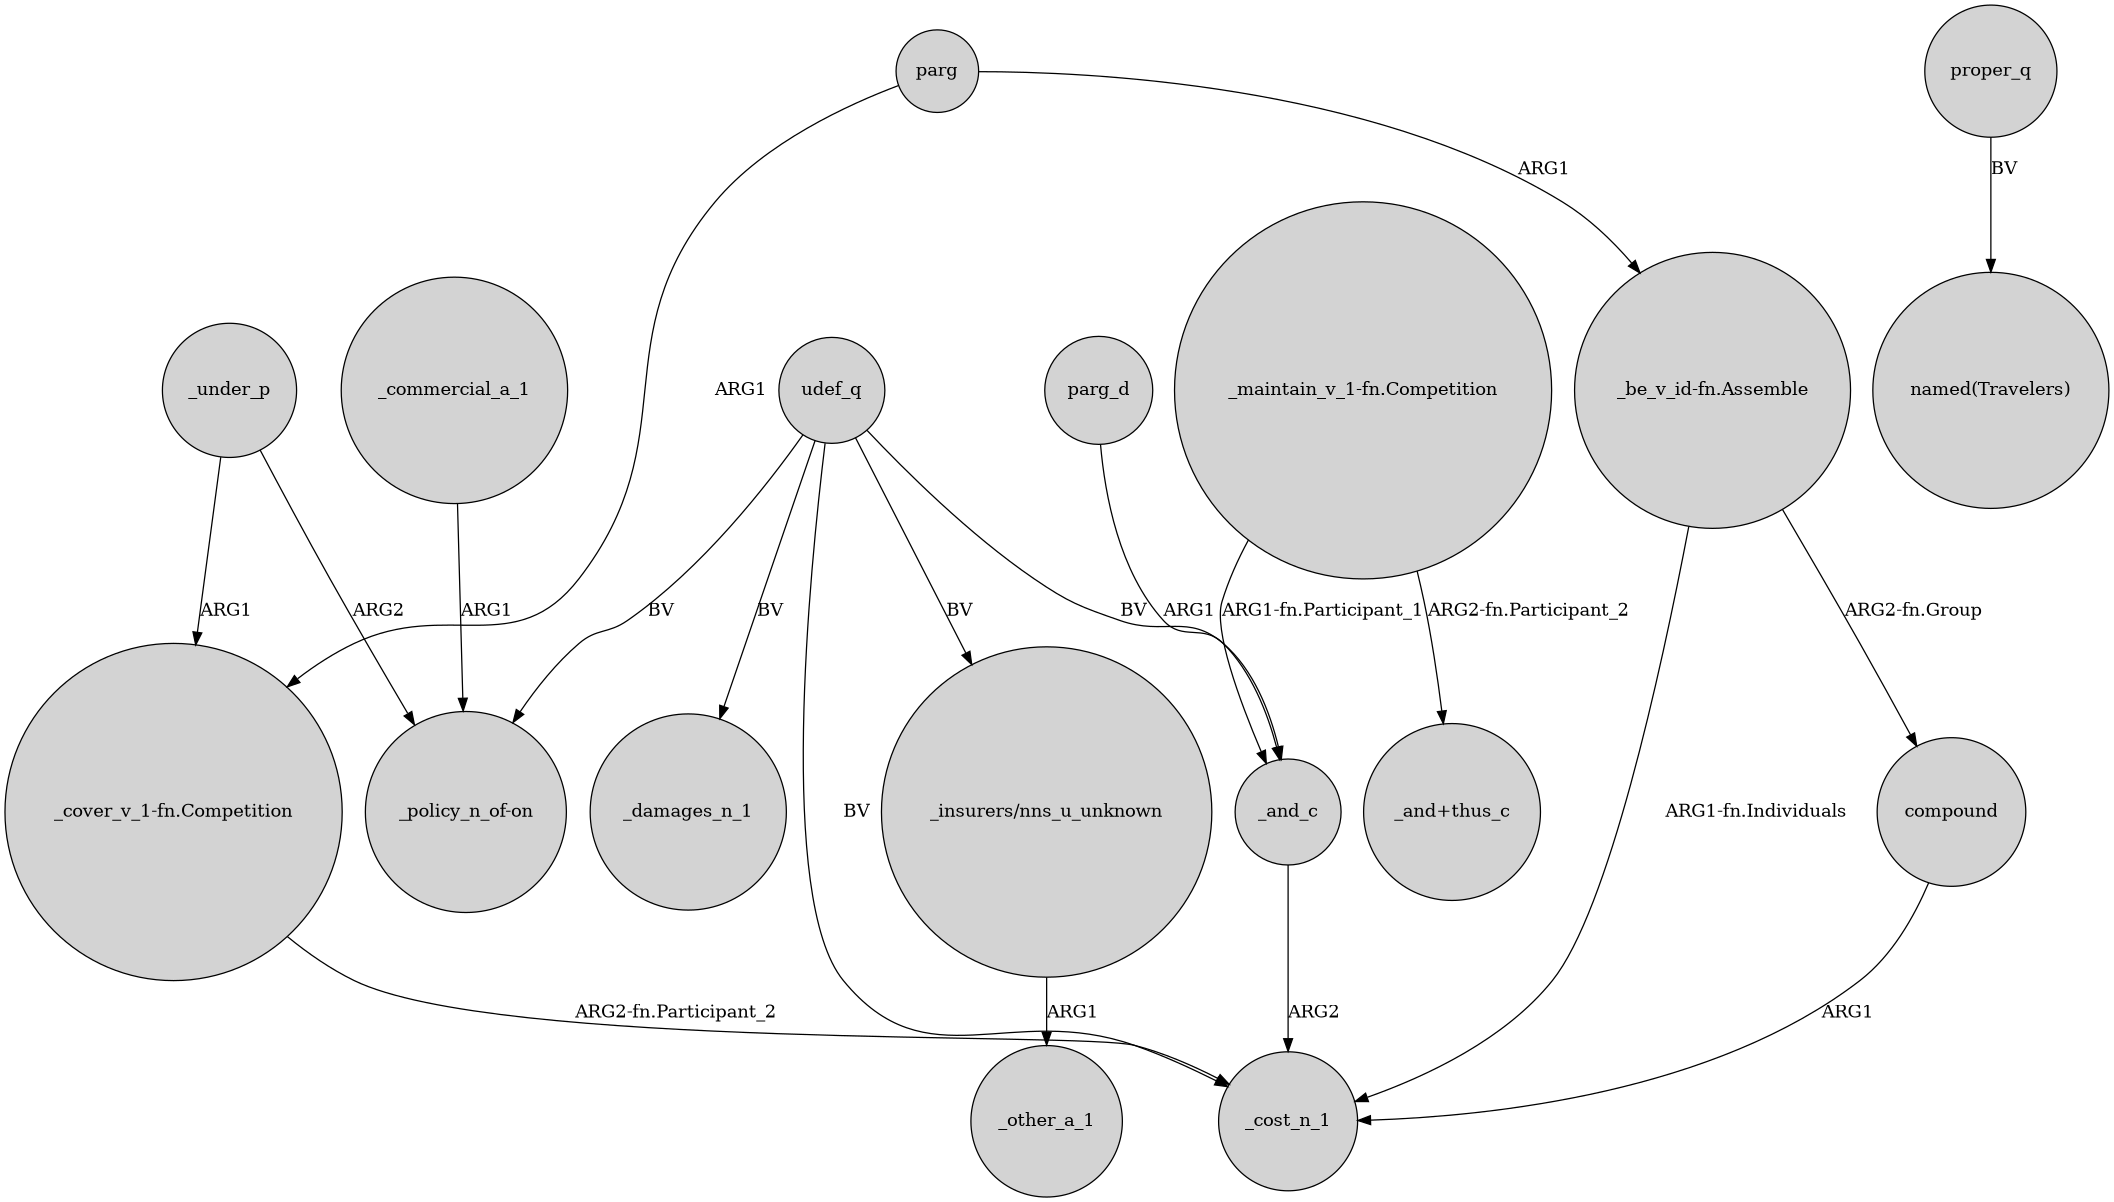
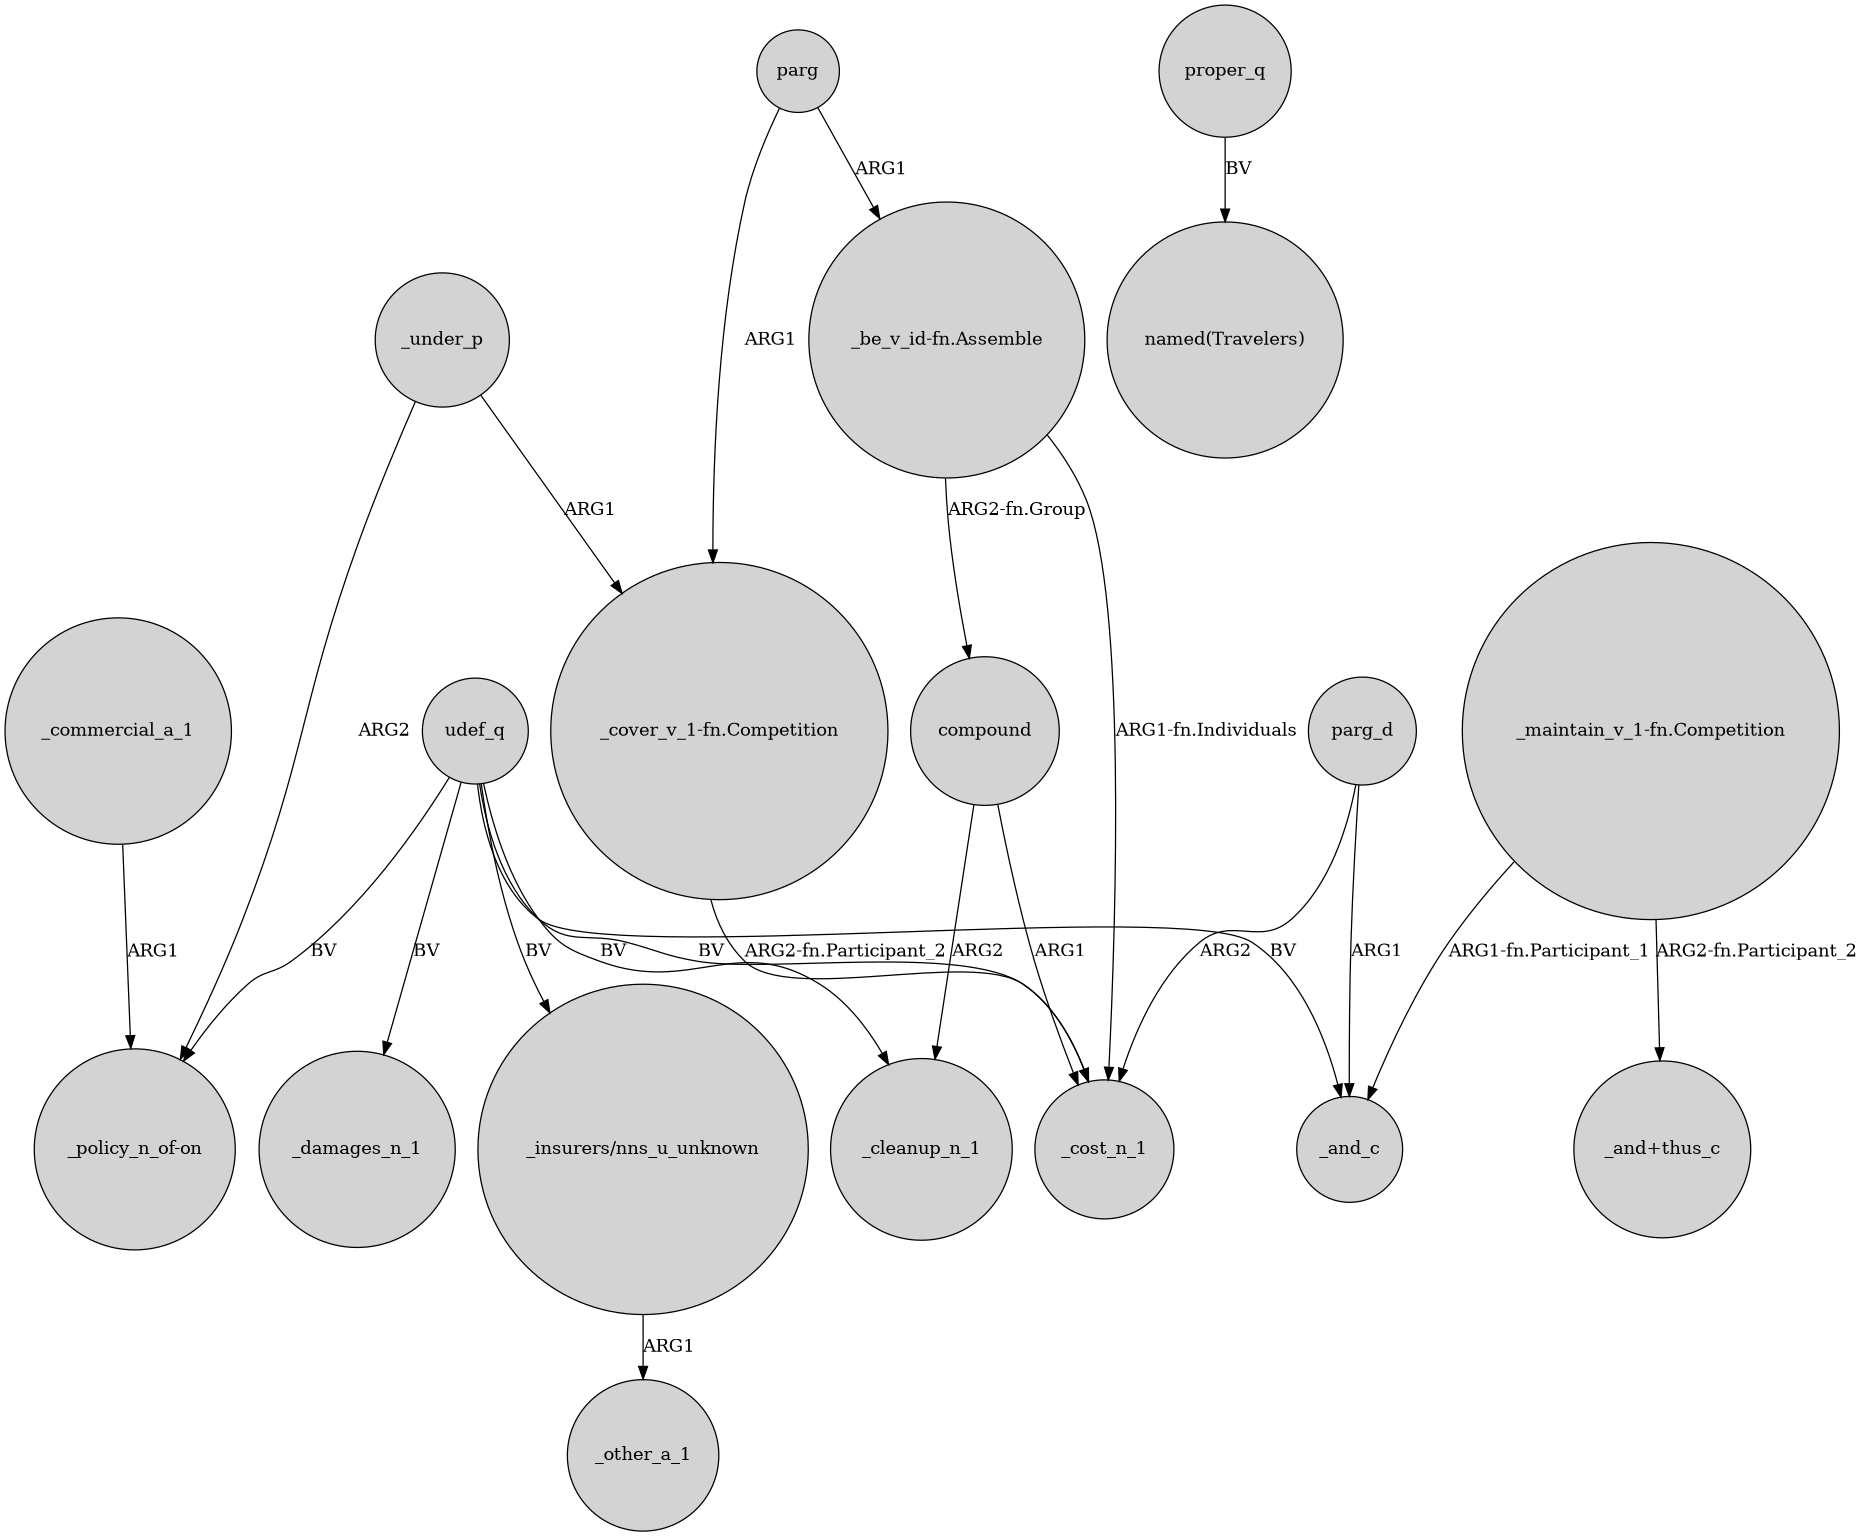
(1288, 952) -> (1247, 931)
none -> (921, 1149)
